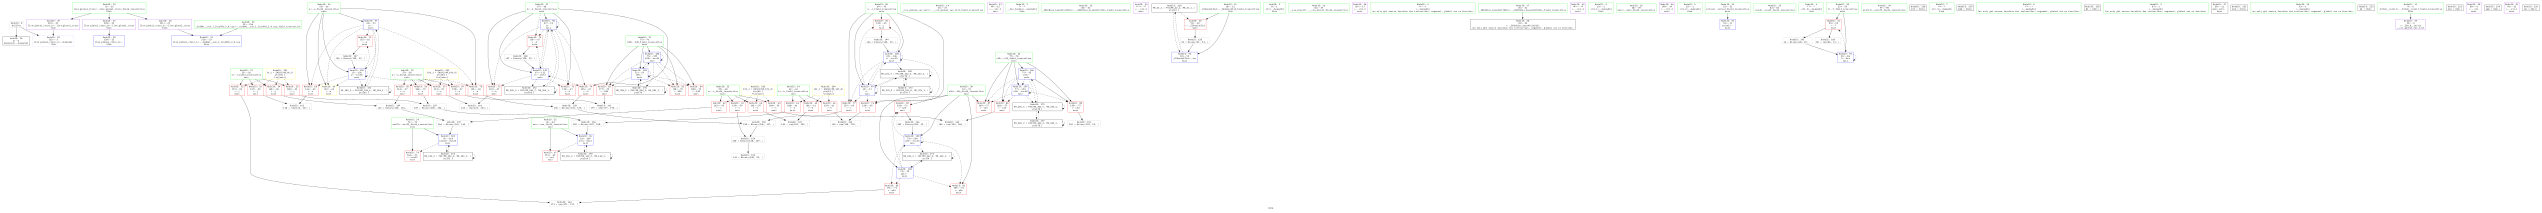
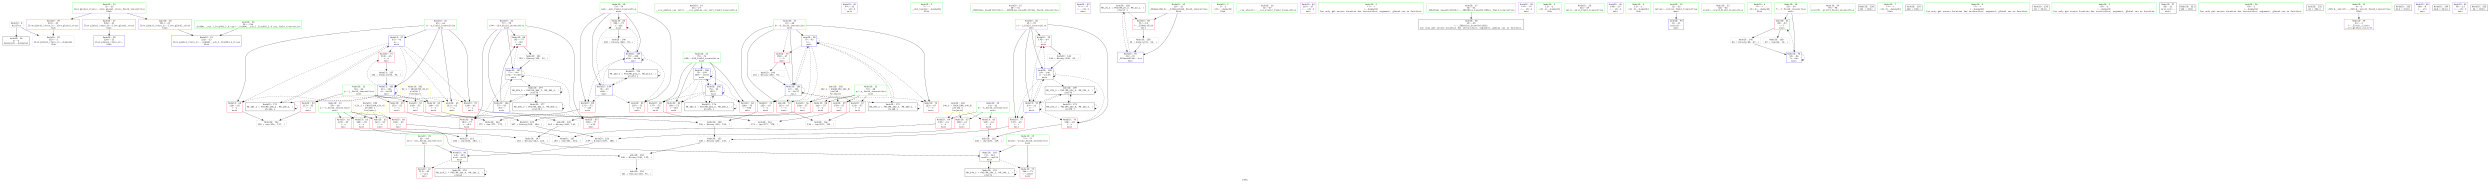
none -> (526, 64)
(975, 98) -> (580, 51)
